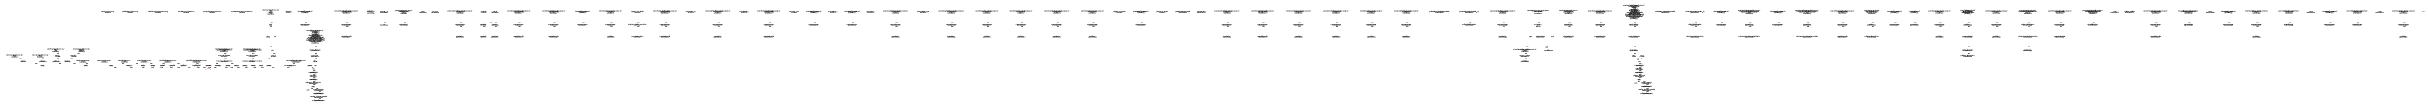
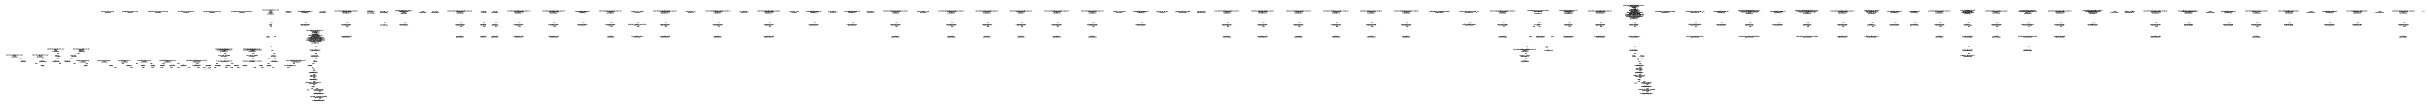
none -> (323, 12)
(486, 20) -> (483, 18)
(1532, 30) -> (1531, 30)
none -> (274, 62)
(314, 65) -> (313, 63)
(253, 66) -> none
